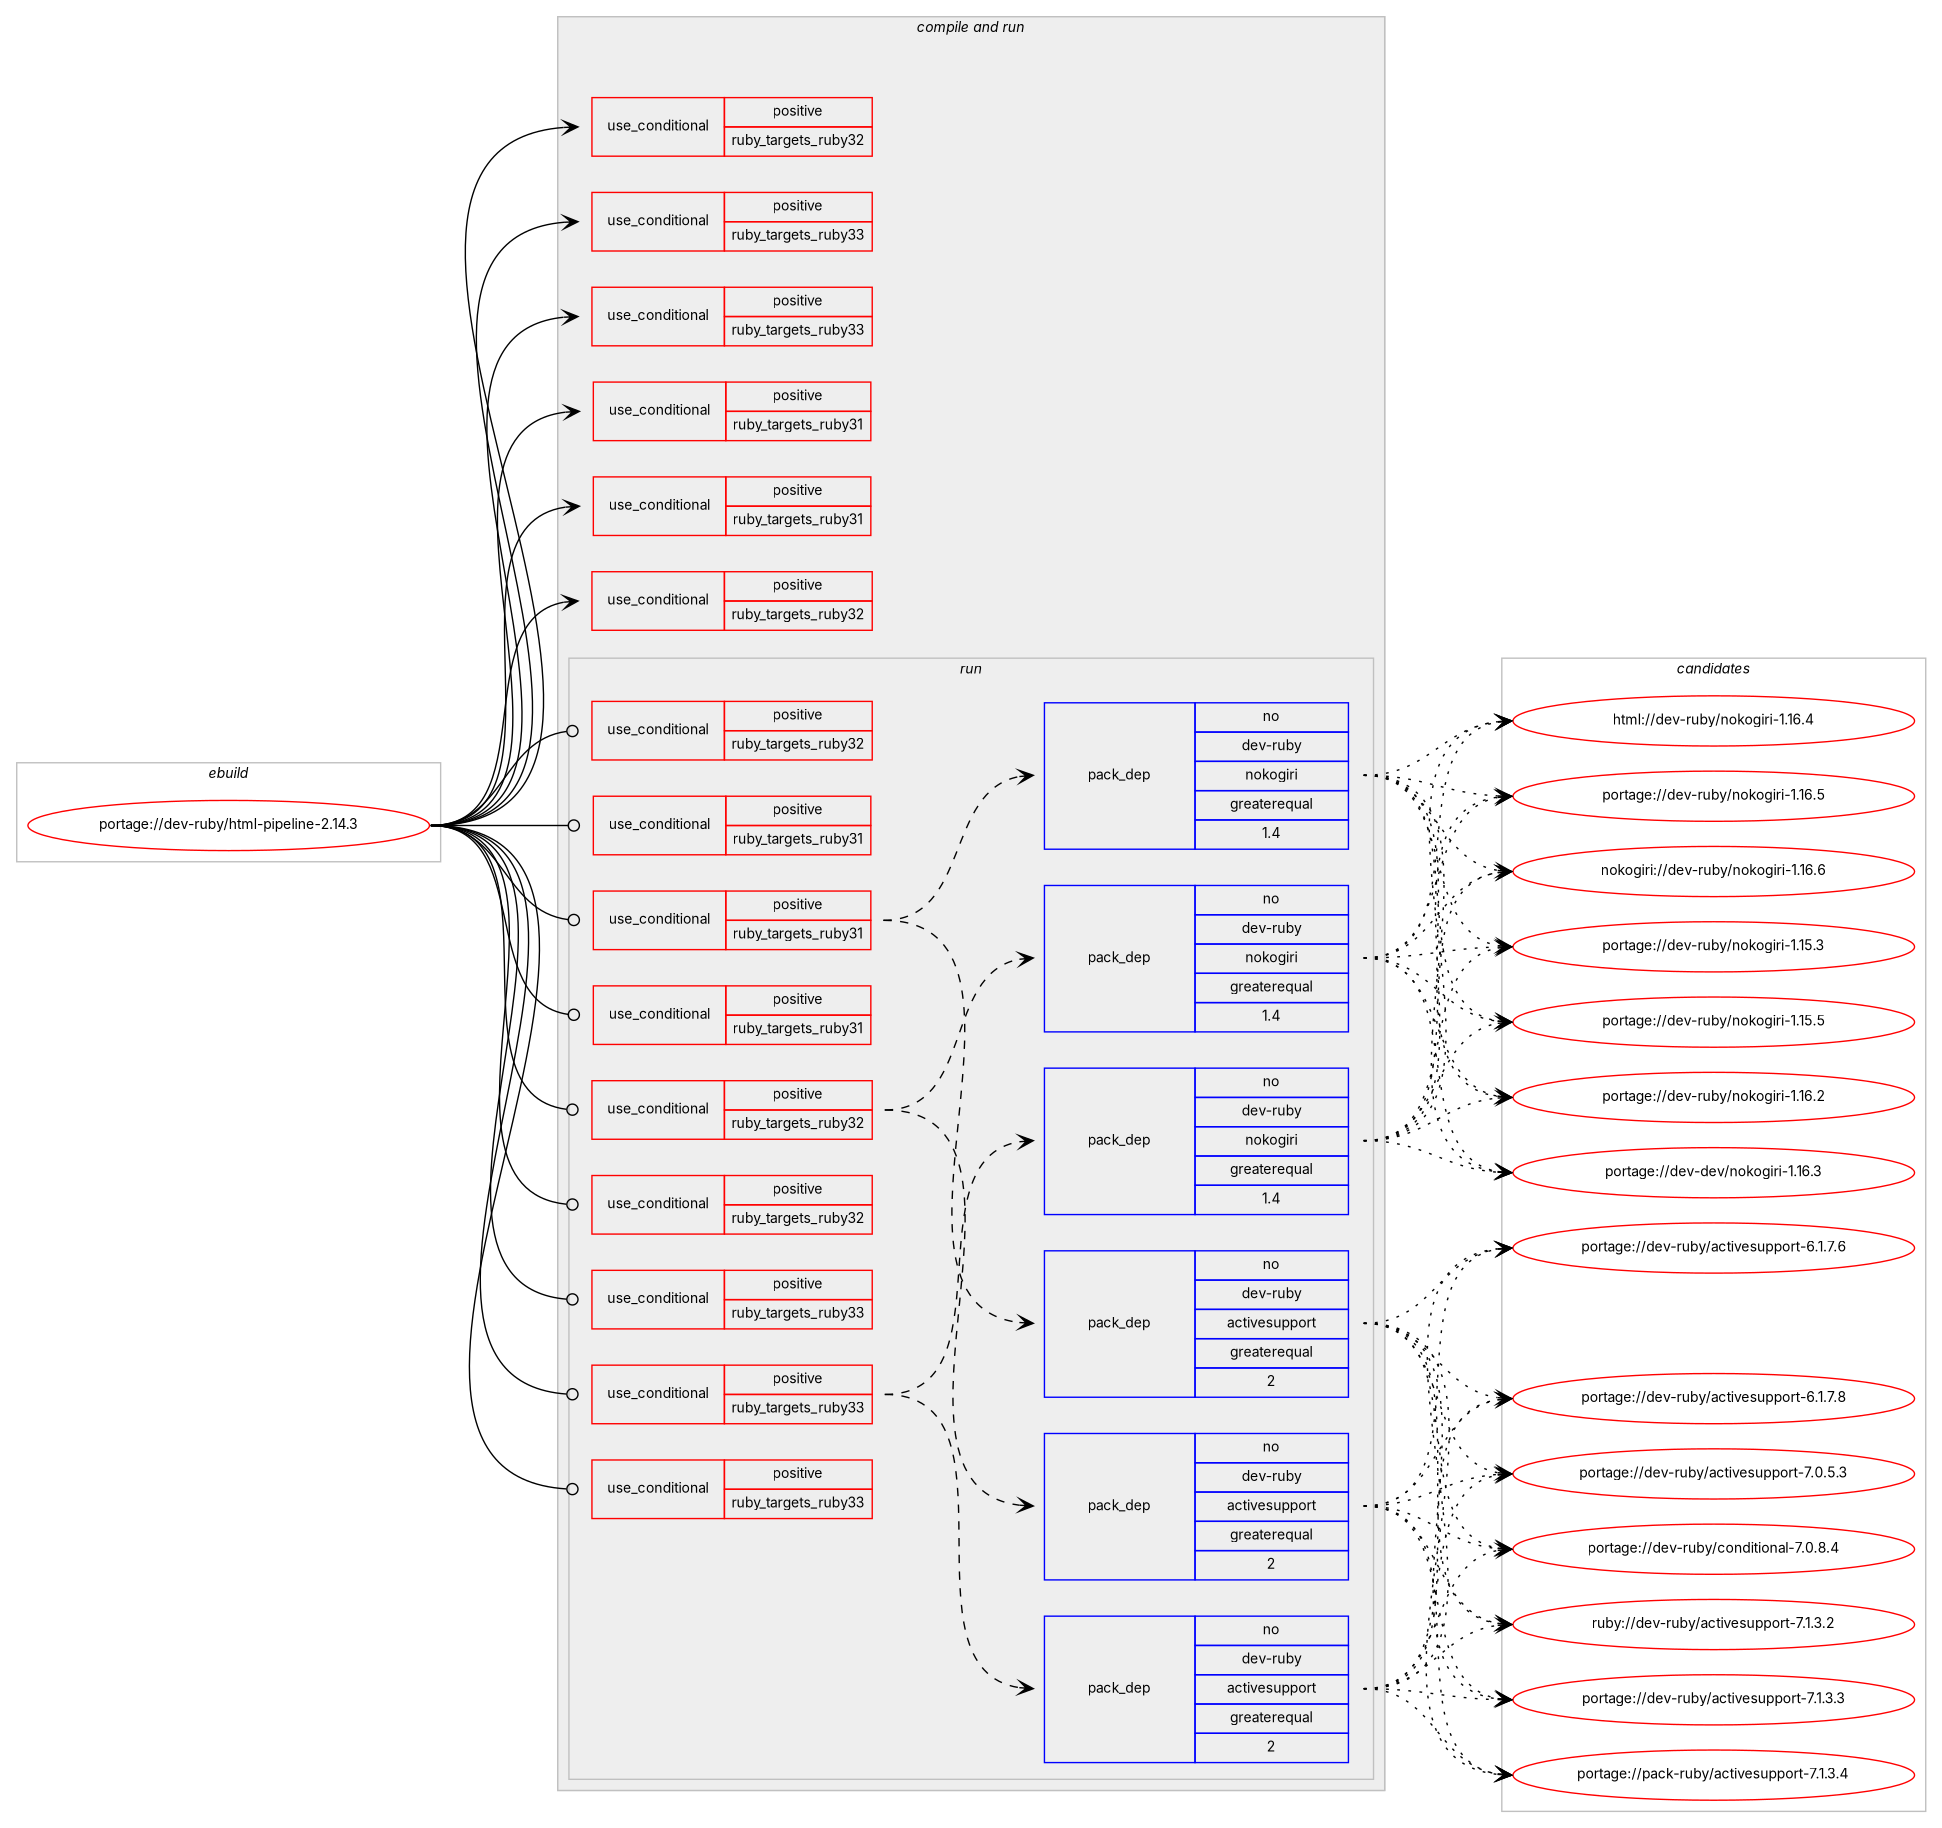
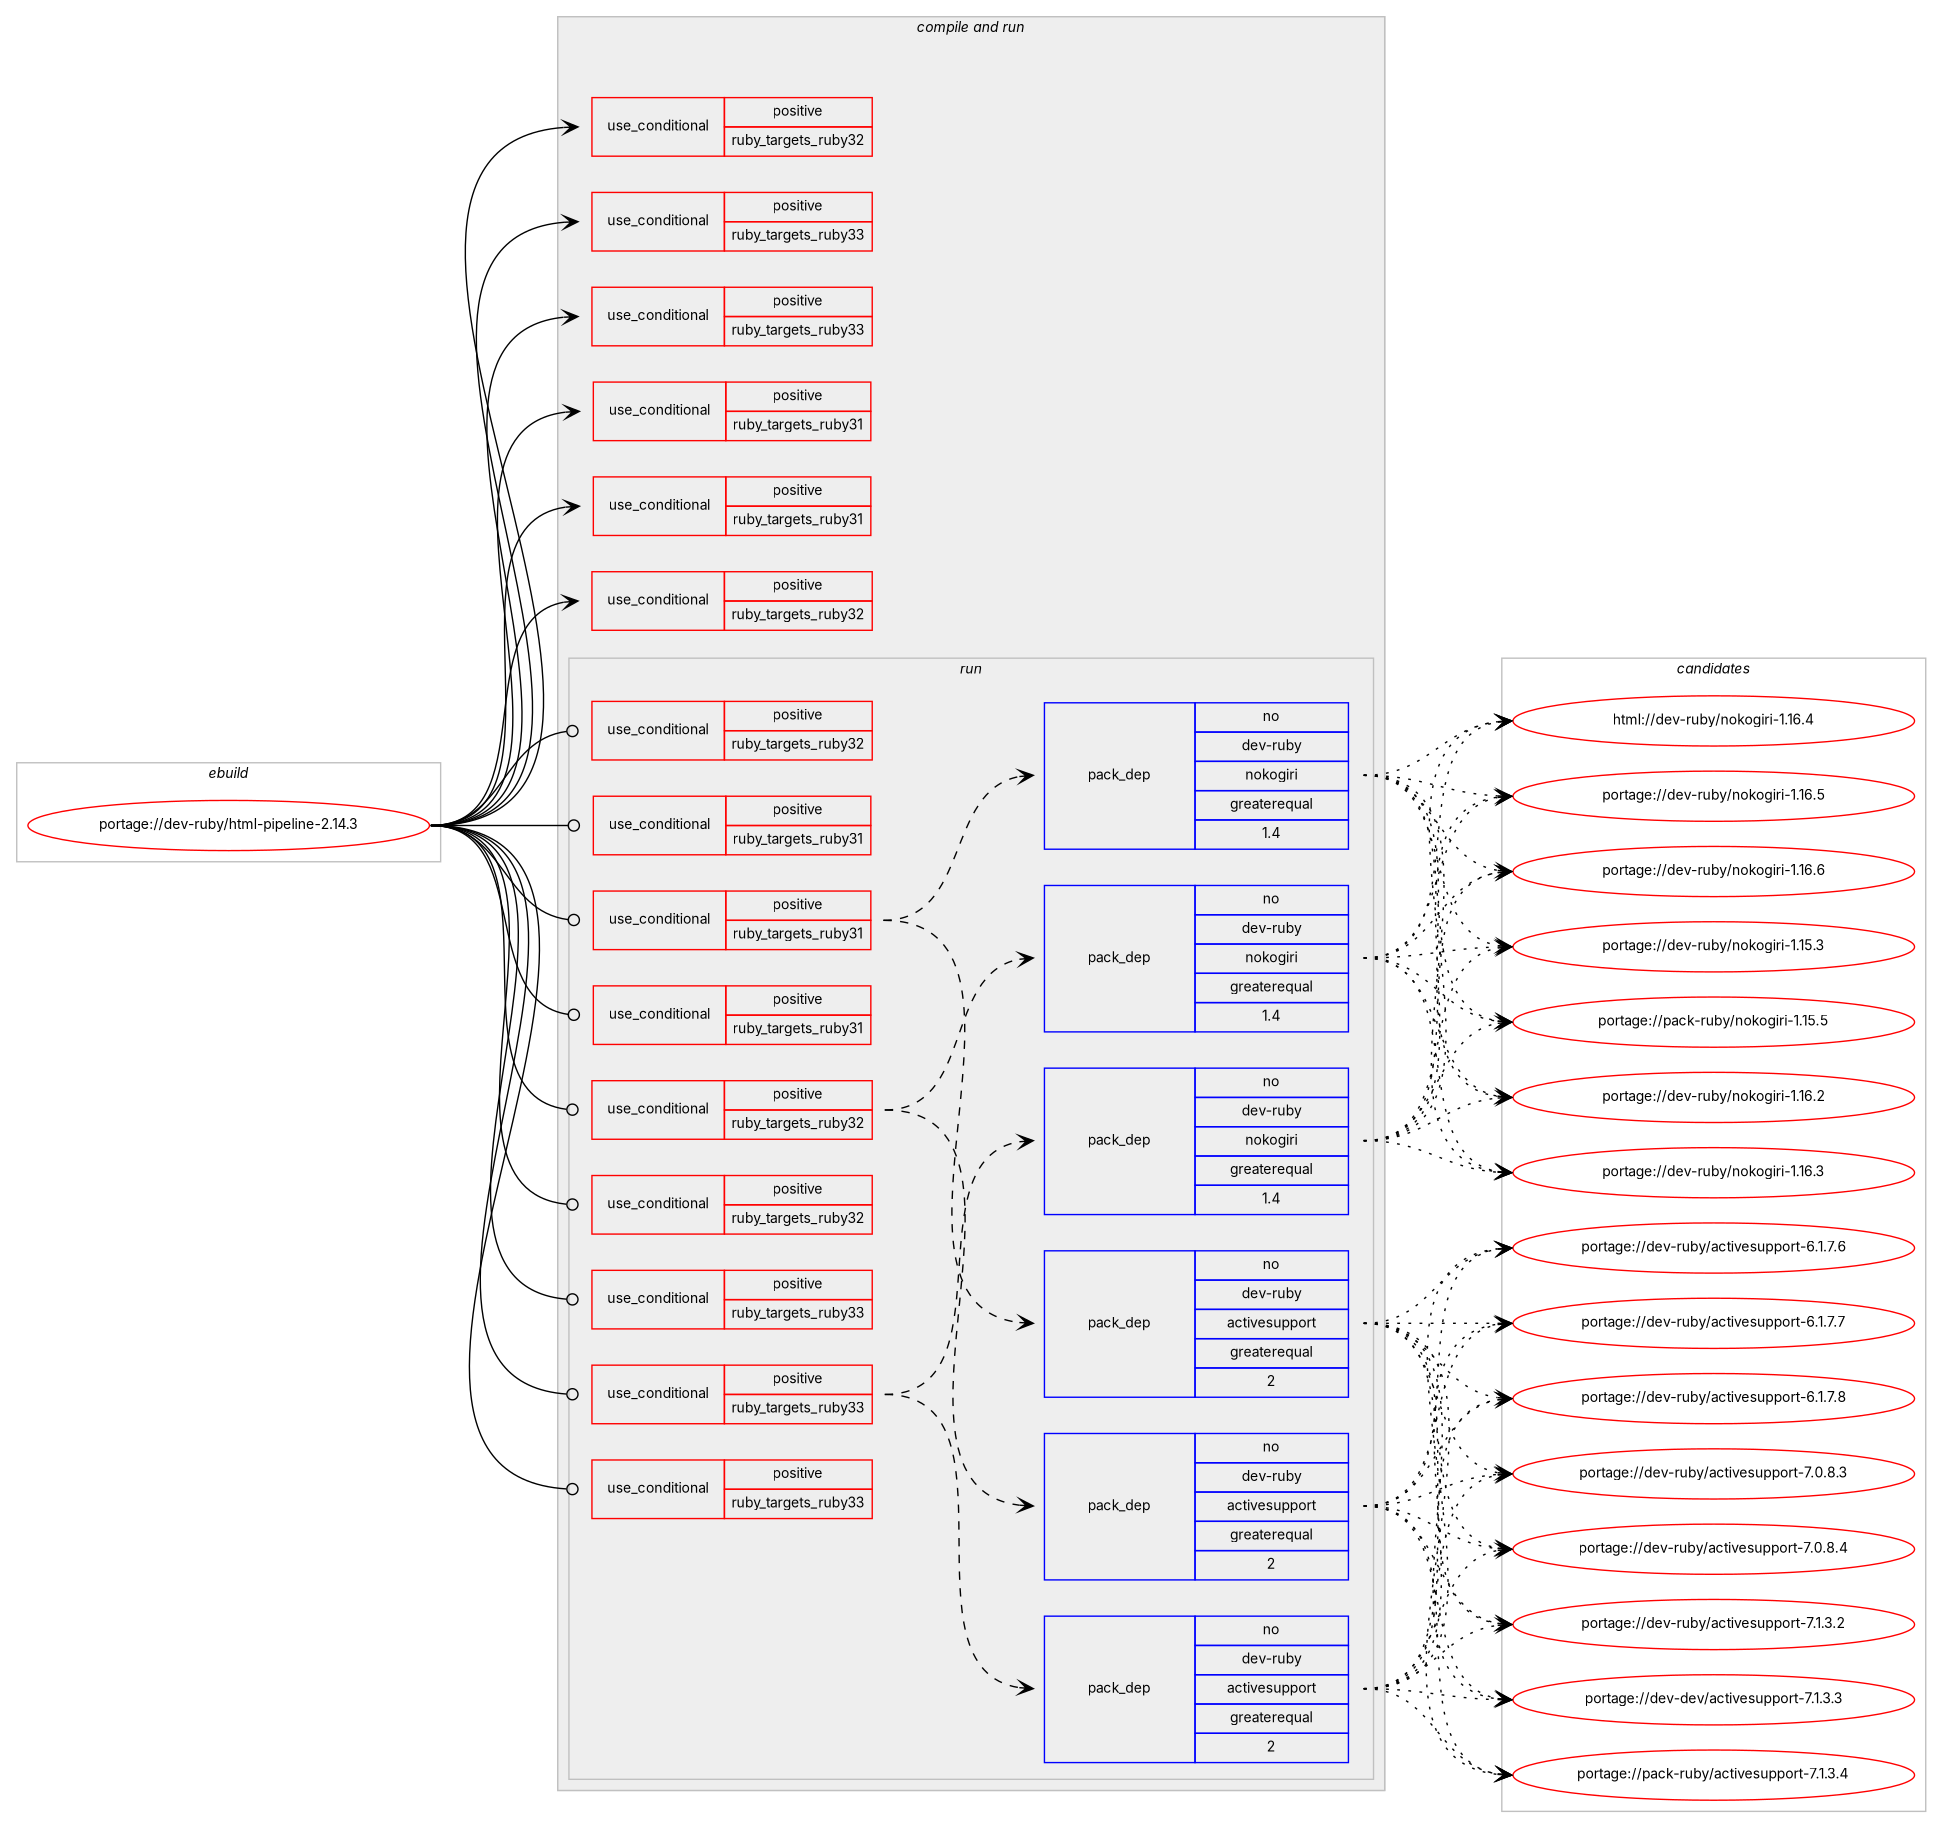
(1714, 872) -> (1714, 872)
(1714, 1022) -> (1714, 1022)
(1714, 1173) -> (1714, 1173)
none -> (1714, 1323)
(1714, 1474) -> (1714, 1474)
(1714, 1549) -> (1714, 1549)
(1714, 1625) -> (1714, 1625)
(1714, 1700) -> (1714, 1700)
